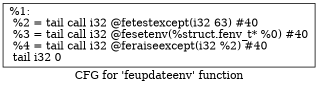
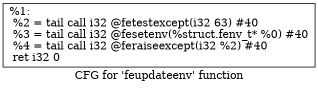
(36, 58) -> (35, 58)
